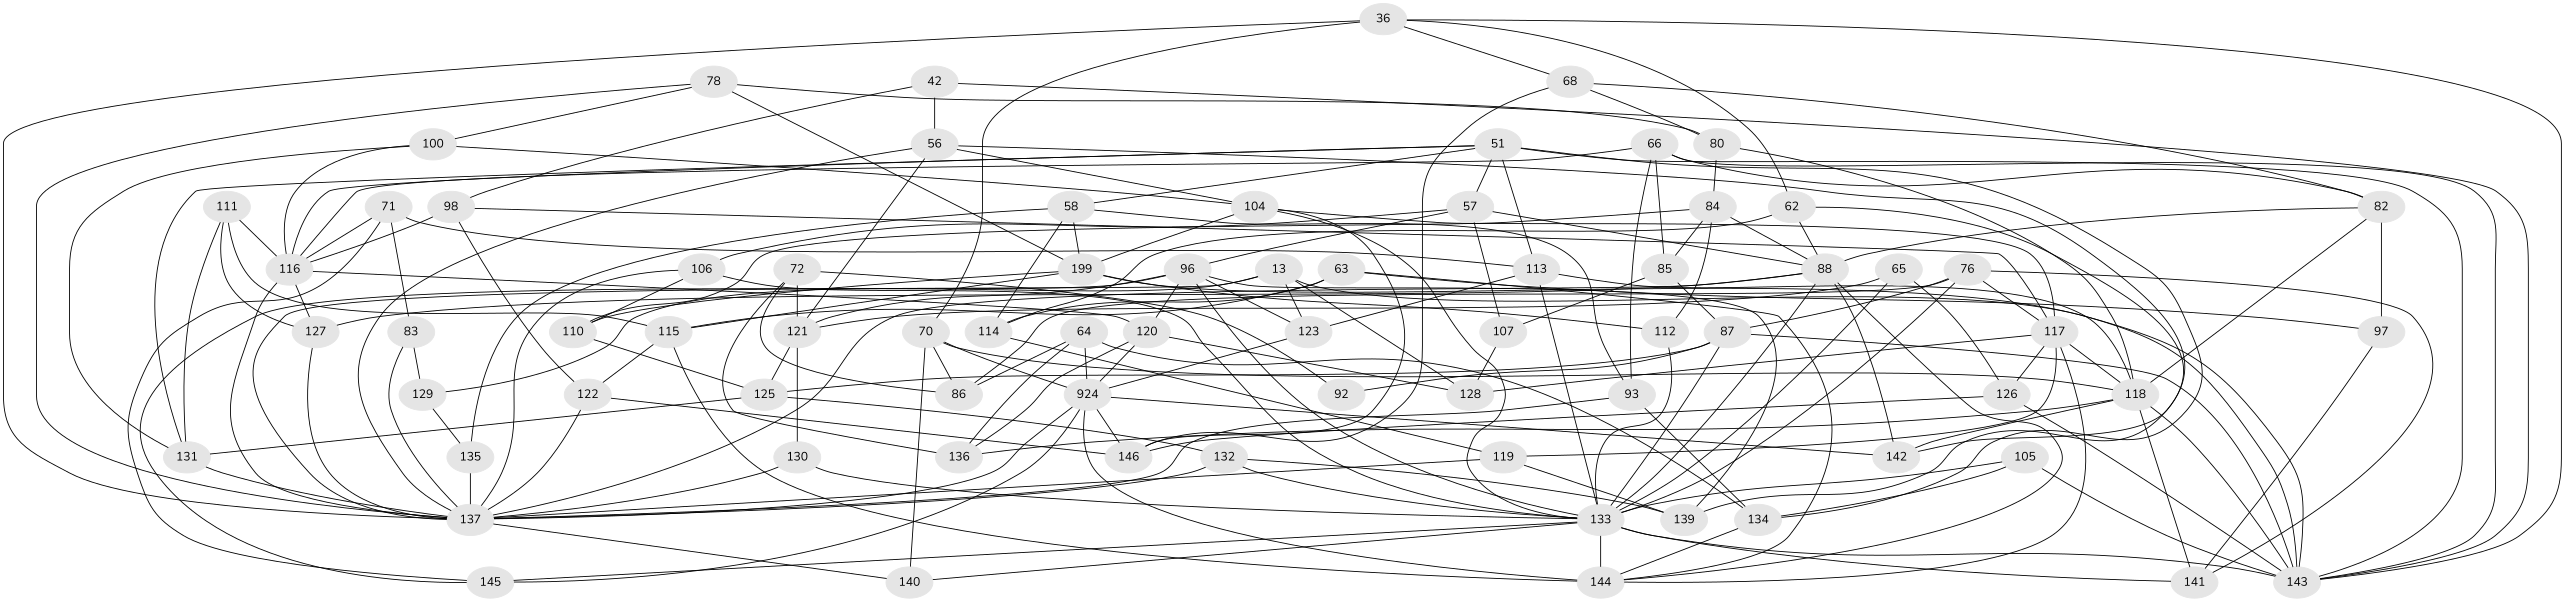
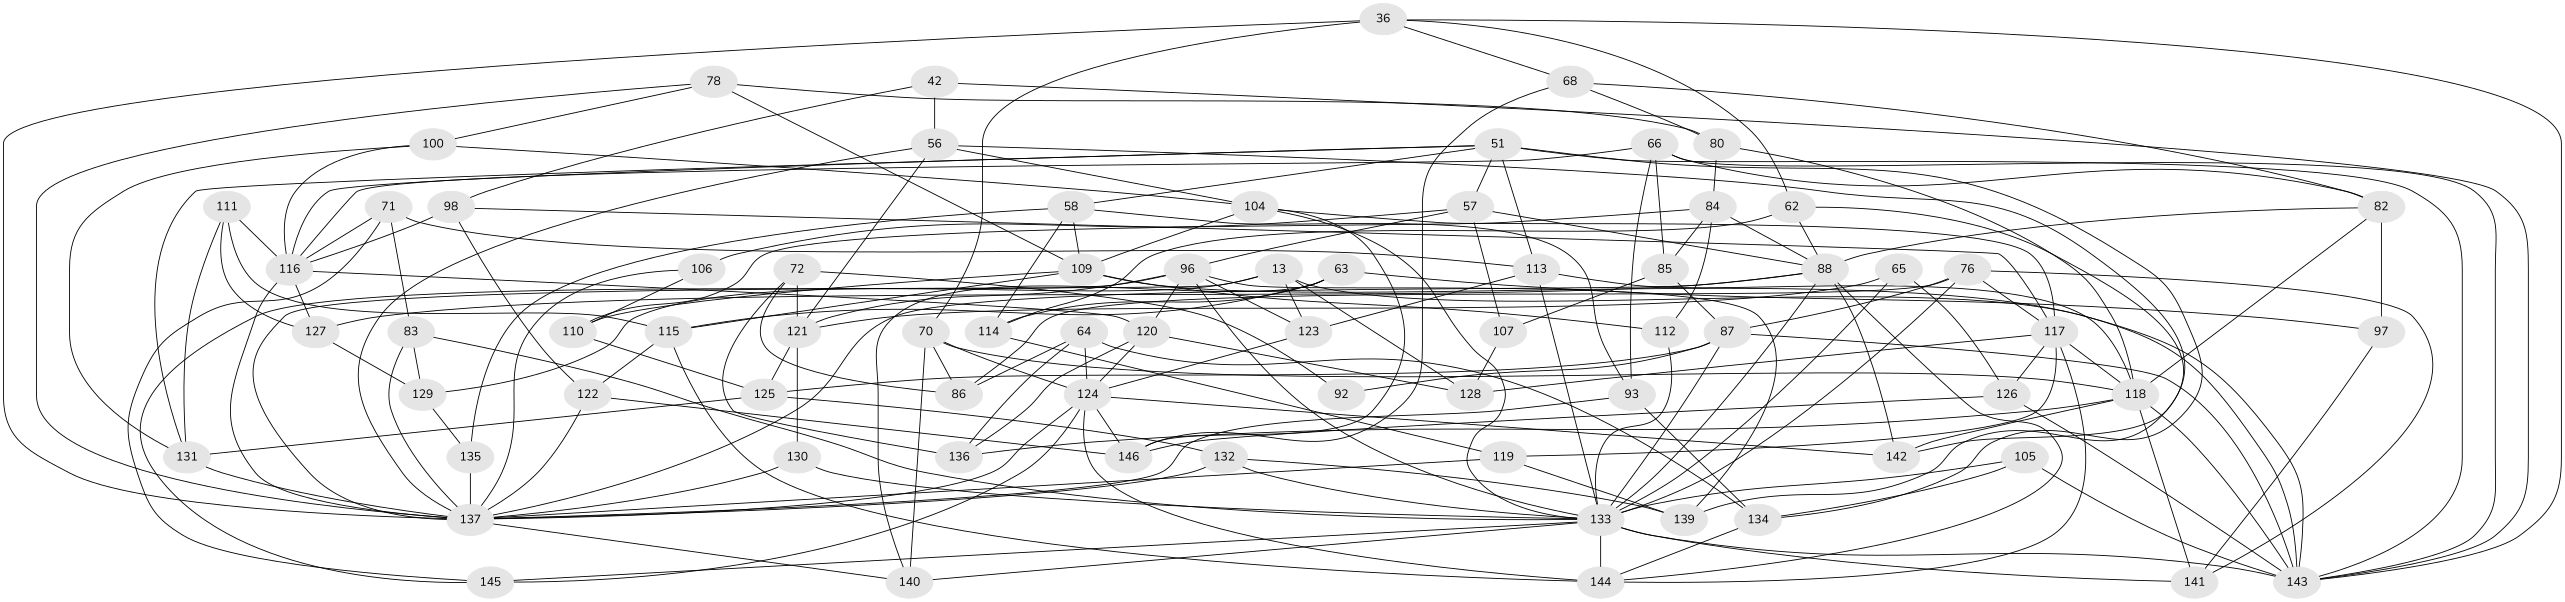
(1082, 270) -> (1082, 270)
(1181, 318) -> (939, 475)
(1805, 349) -> (884, 329)
(1088, 395) -> (1088, 395)
(329, 473) -> (369, 363)
